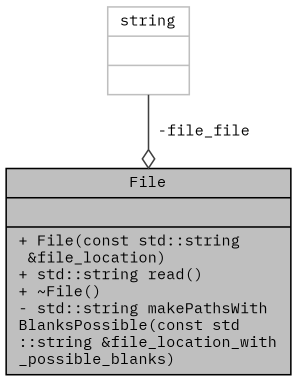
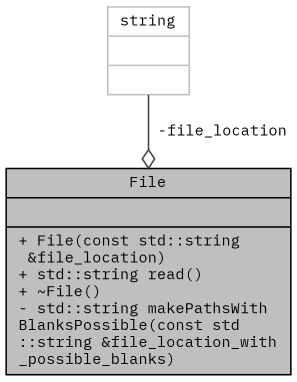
(200, 132) -> (219, 132)
